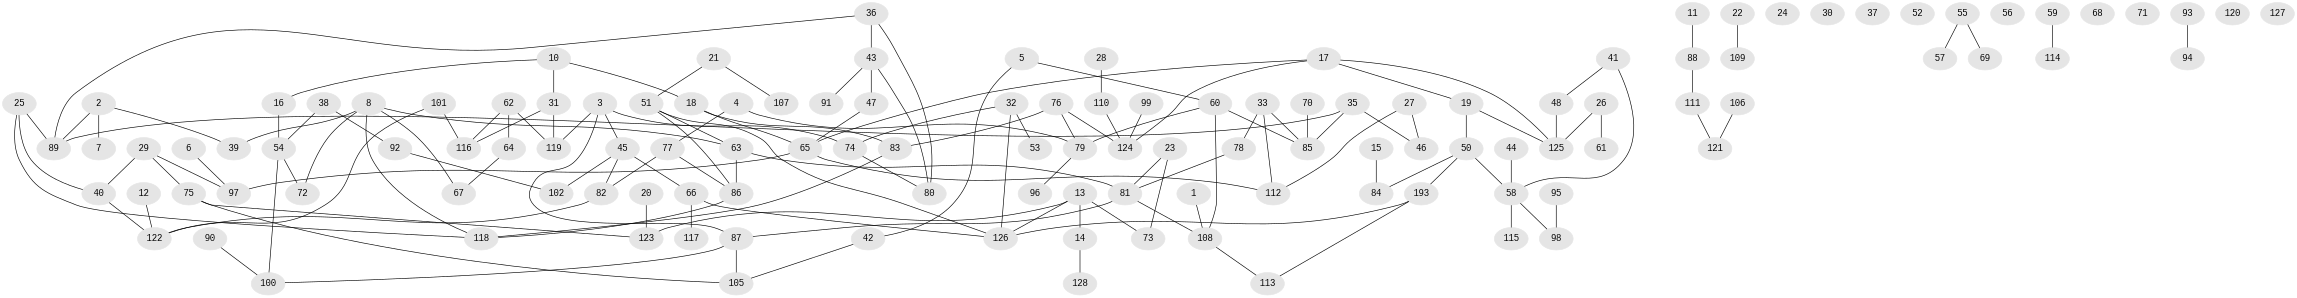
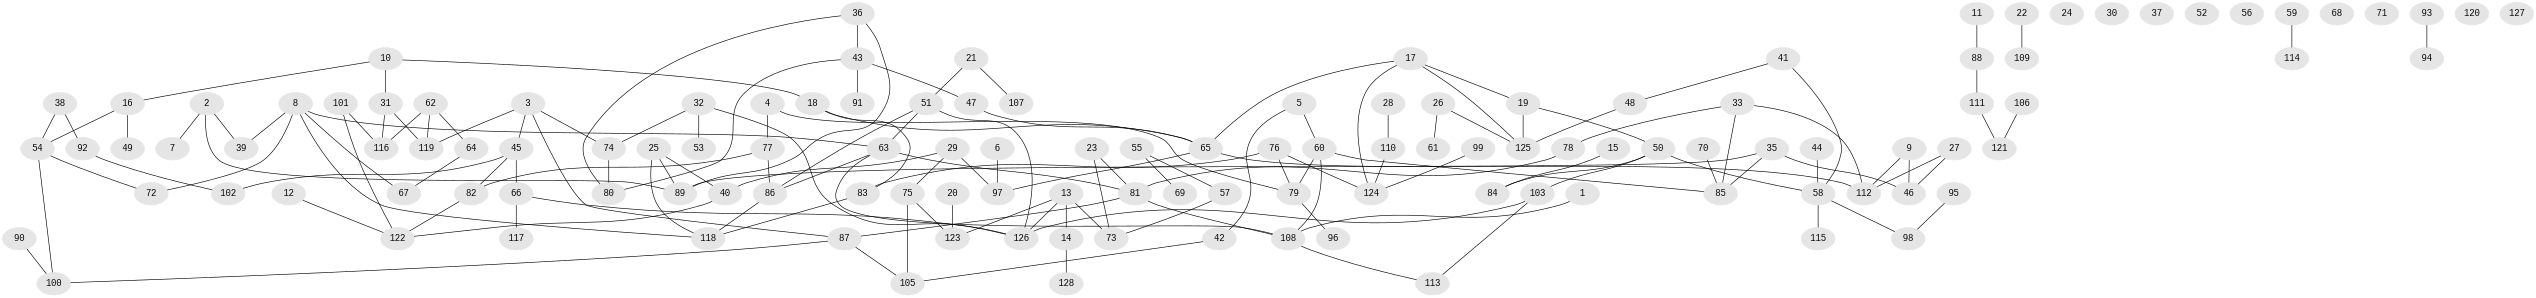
none -> (128, 149)
none -> (1909, 149)
(1421, 194) -> (1538, 194)
none -> (1169, 218)
none -> (1010, 226)
